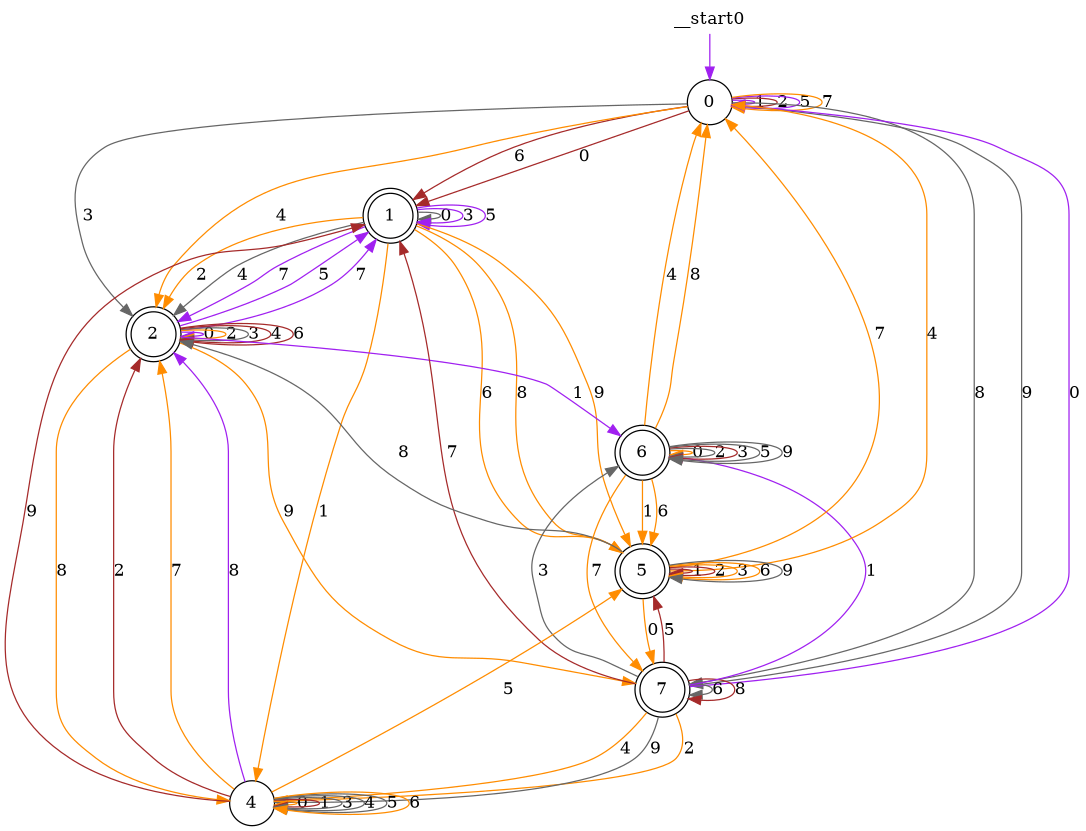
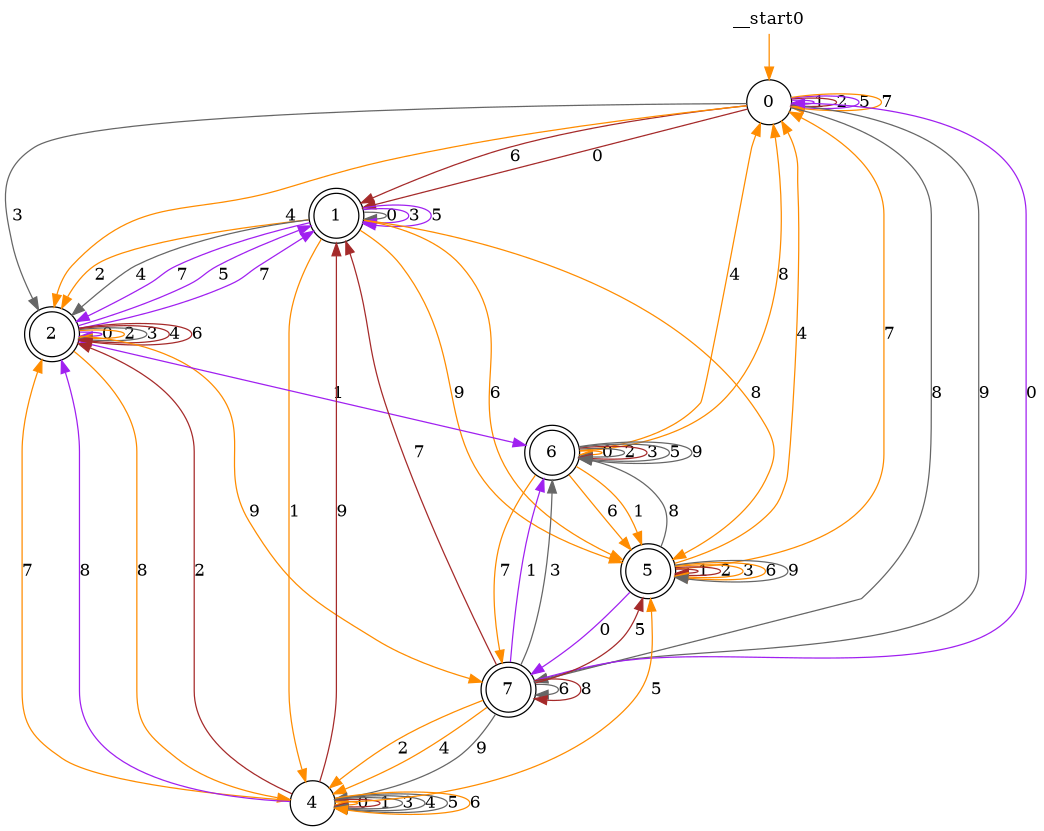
(710, 50) -> (769, 50)
(393, 476) -> (649, 488)
(645, 625) -> (588, 633)
